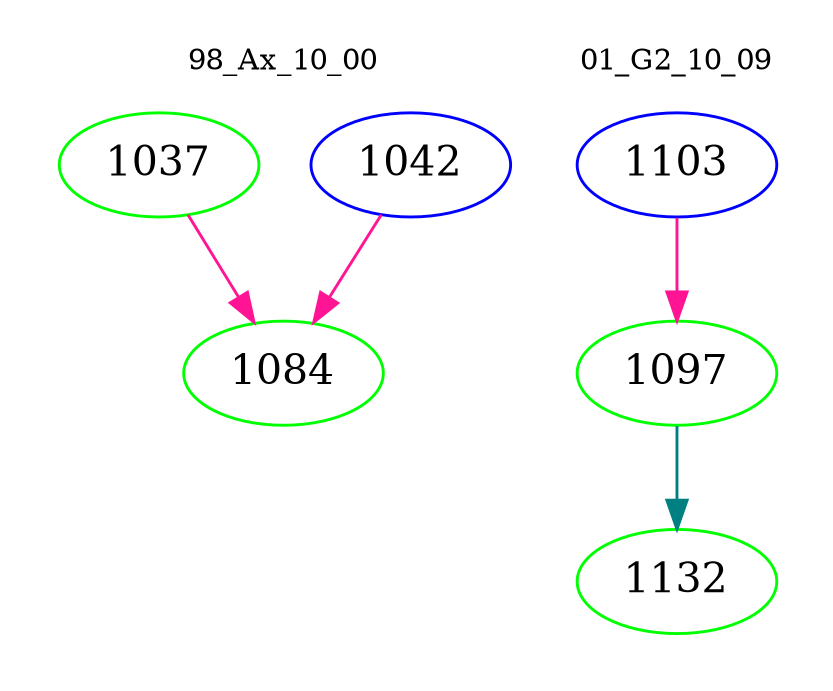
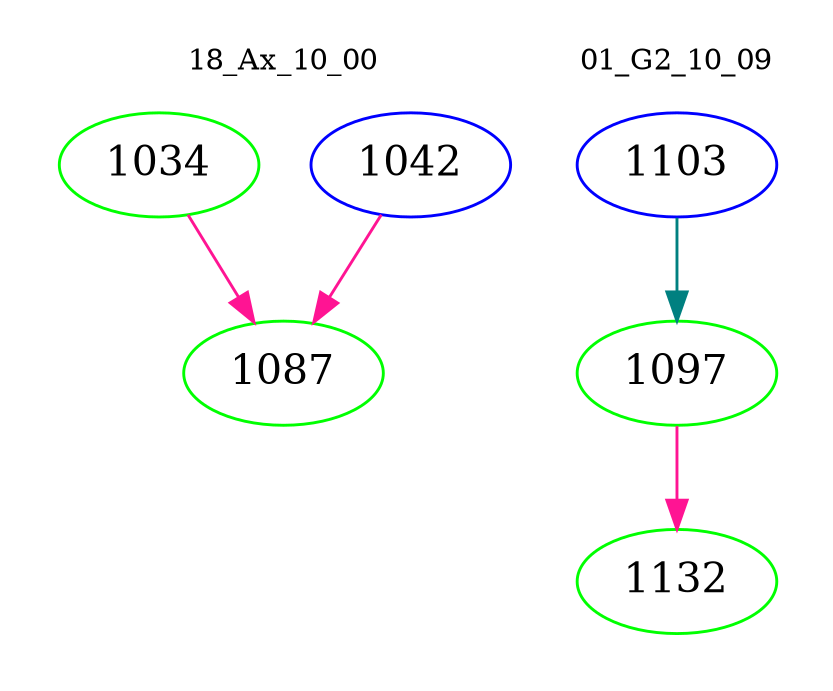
(284, 62) -> (284, 62)
(159, 165) -> (159, 165)
(677, 255) -> (677, 255)
(284, 373) -> (284, 373)
(677, 463) -> (677, 463)
